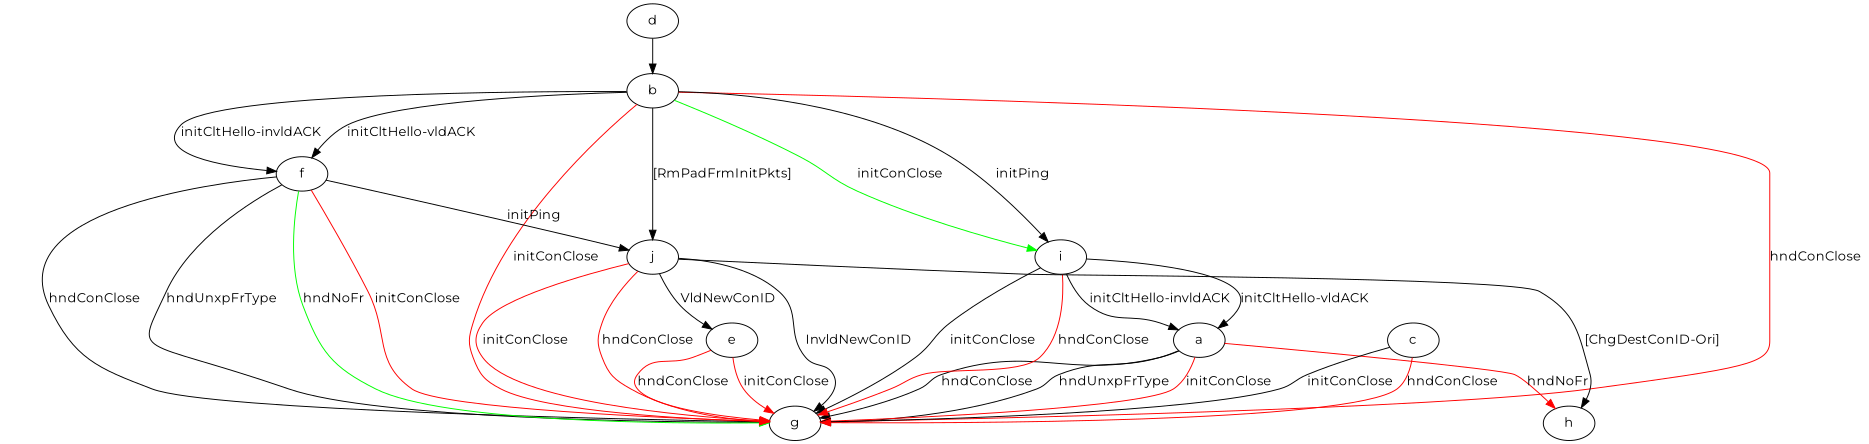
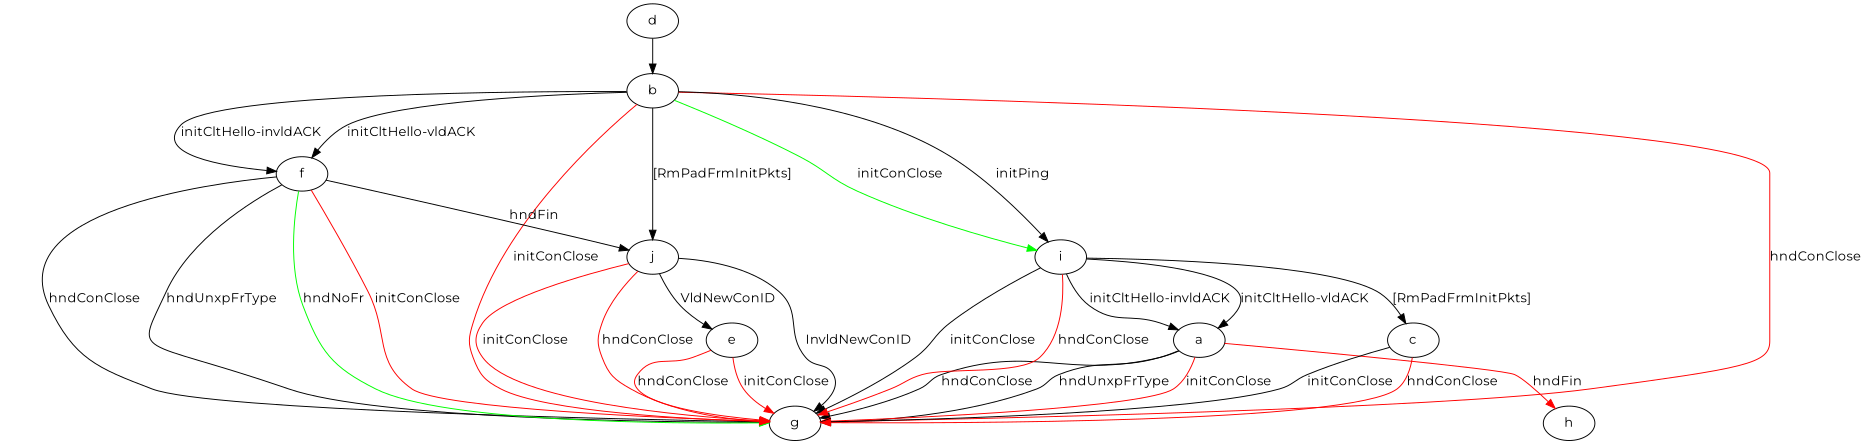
(536, 215) -> (536, 215)
none -> (1250, 266)
(1172, 276) -> none
(1560, 382) -> (1560, 382)
